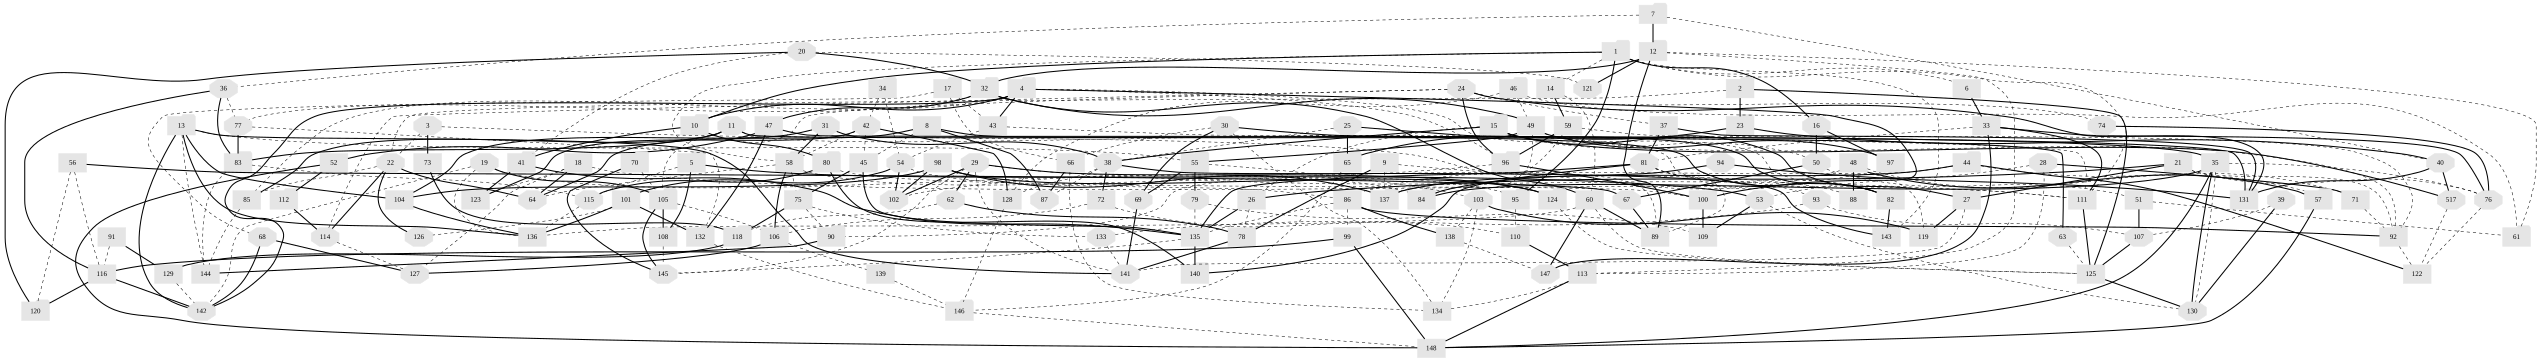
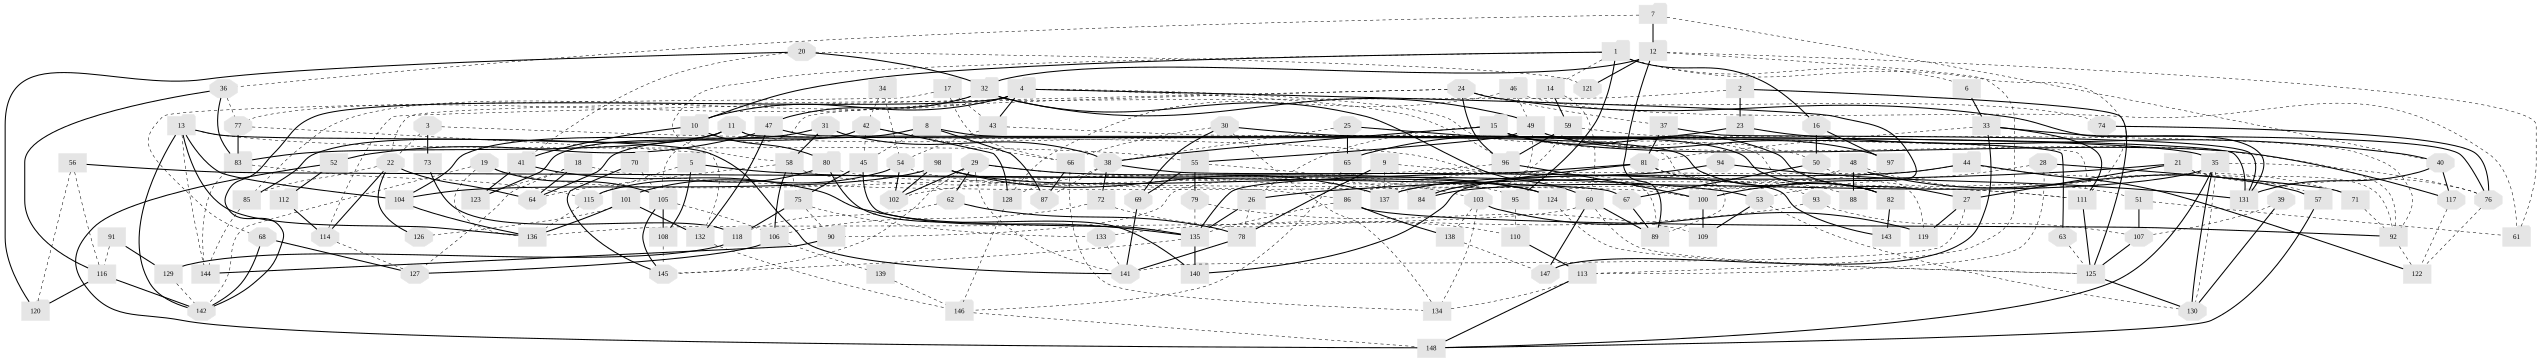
(1851, 79) -> none
(828, 144) -> (968, 146)
(2451, 200) -> (2451, 200)
(1347, 237) -> none
